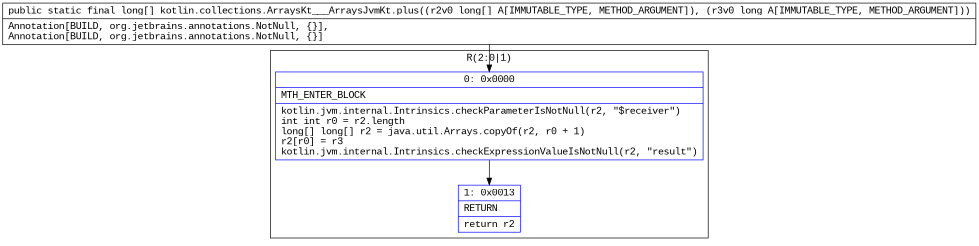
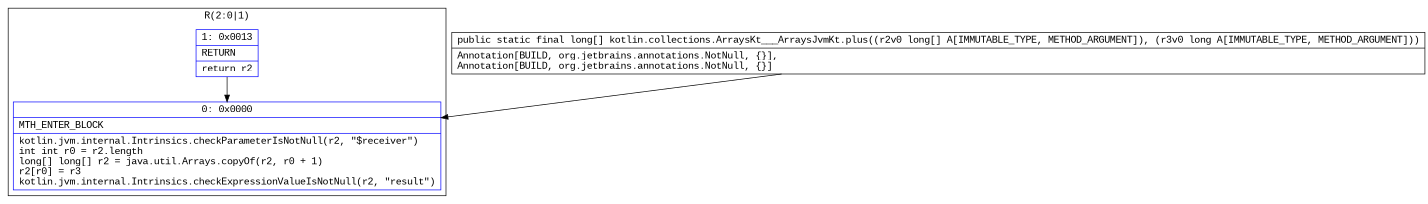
(489, 169) -> (227, 86)
